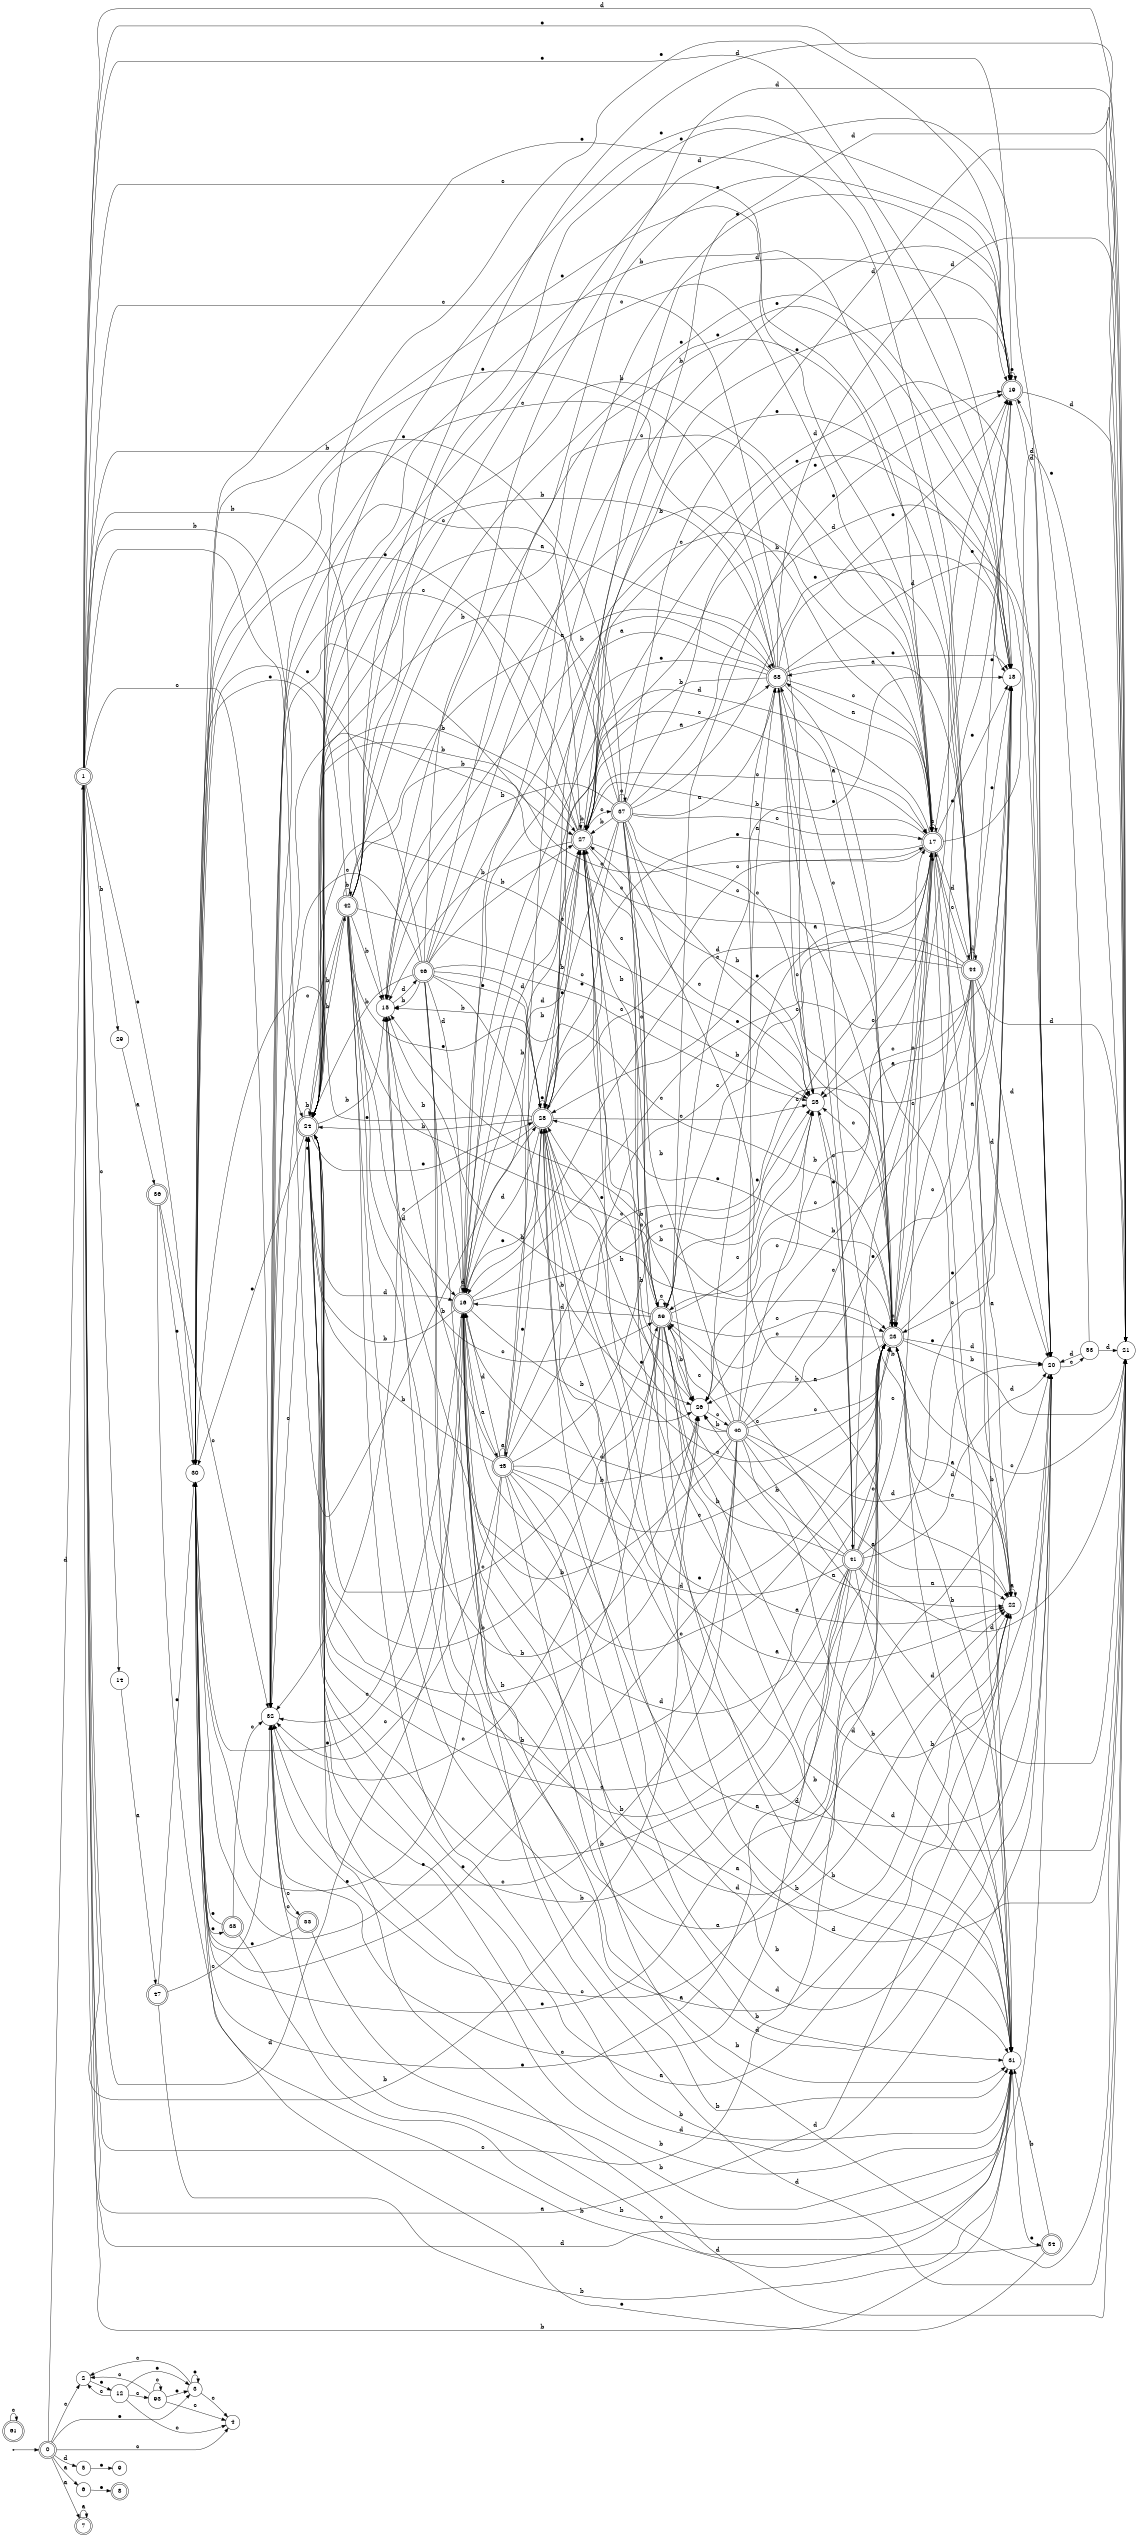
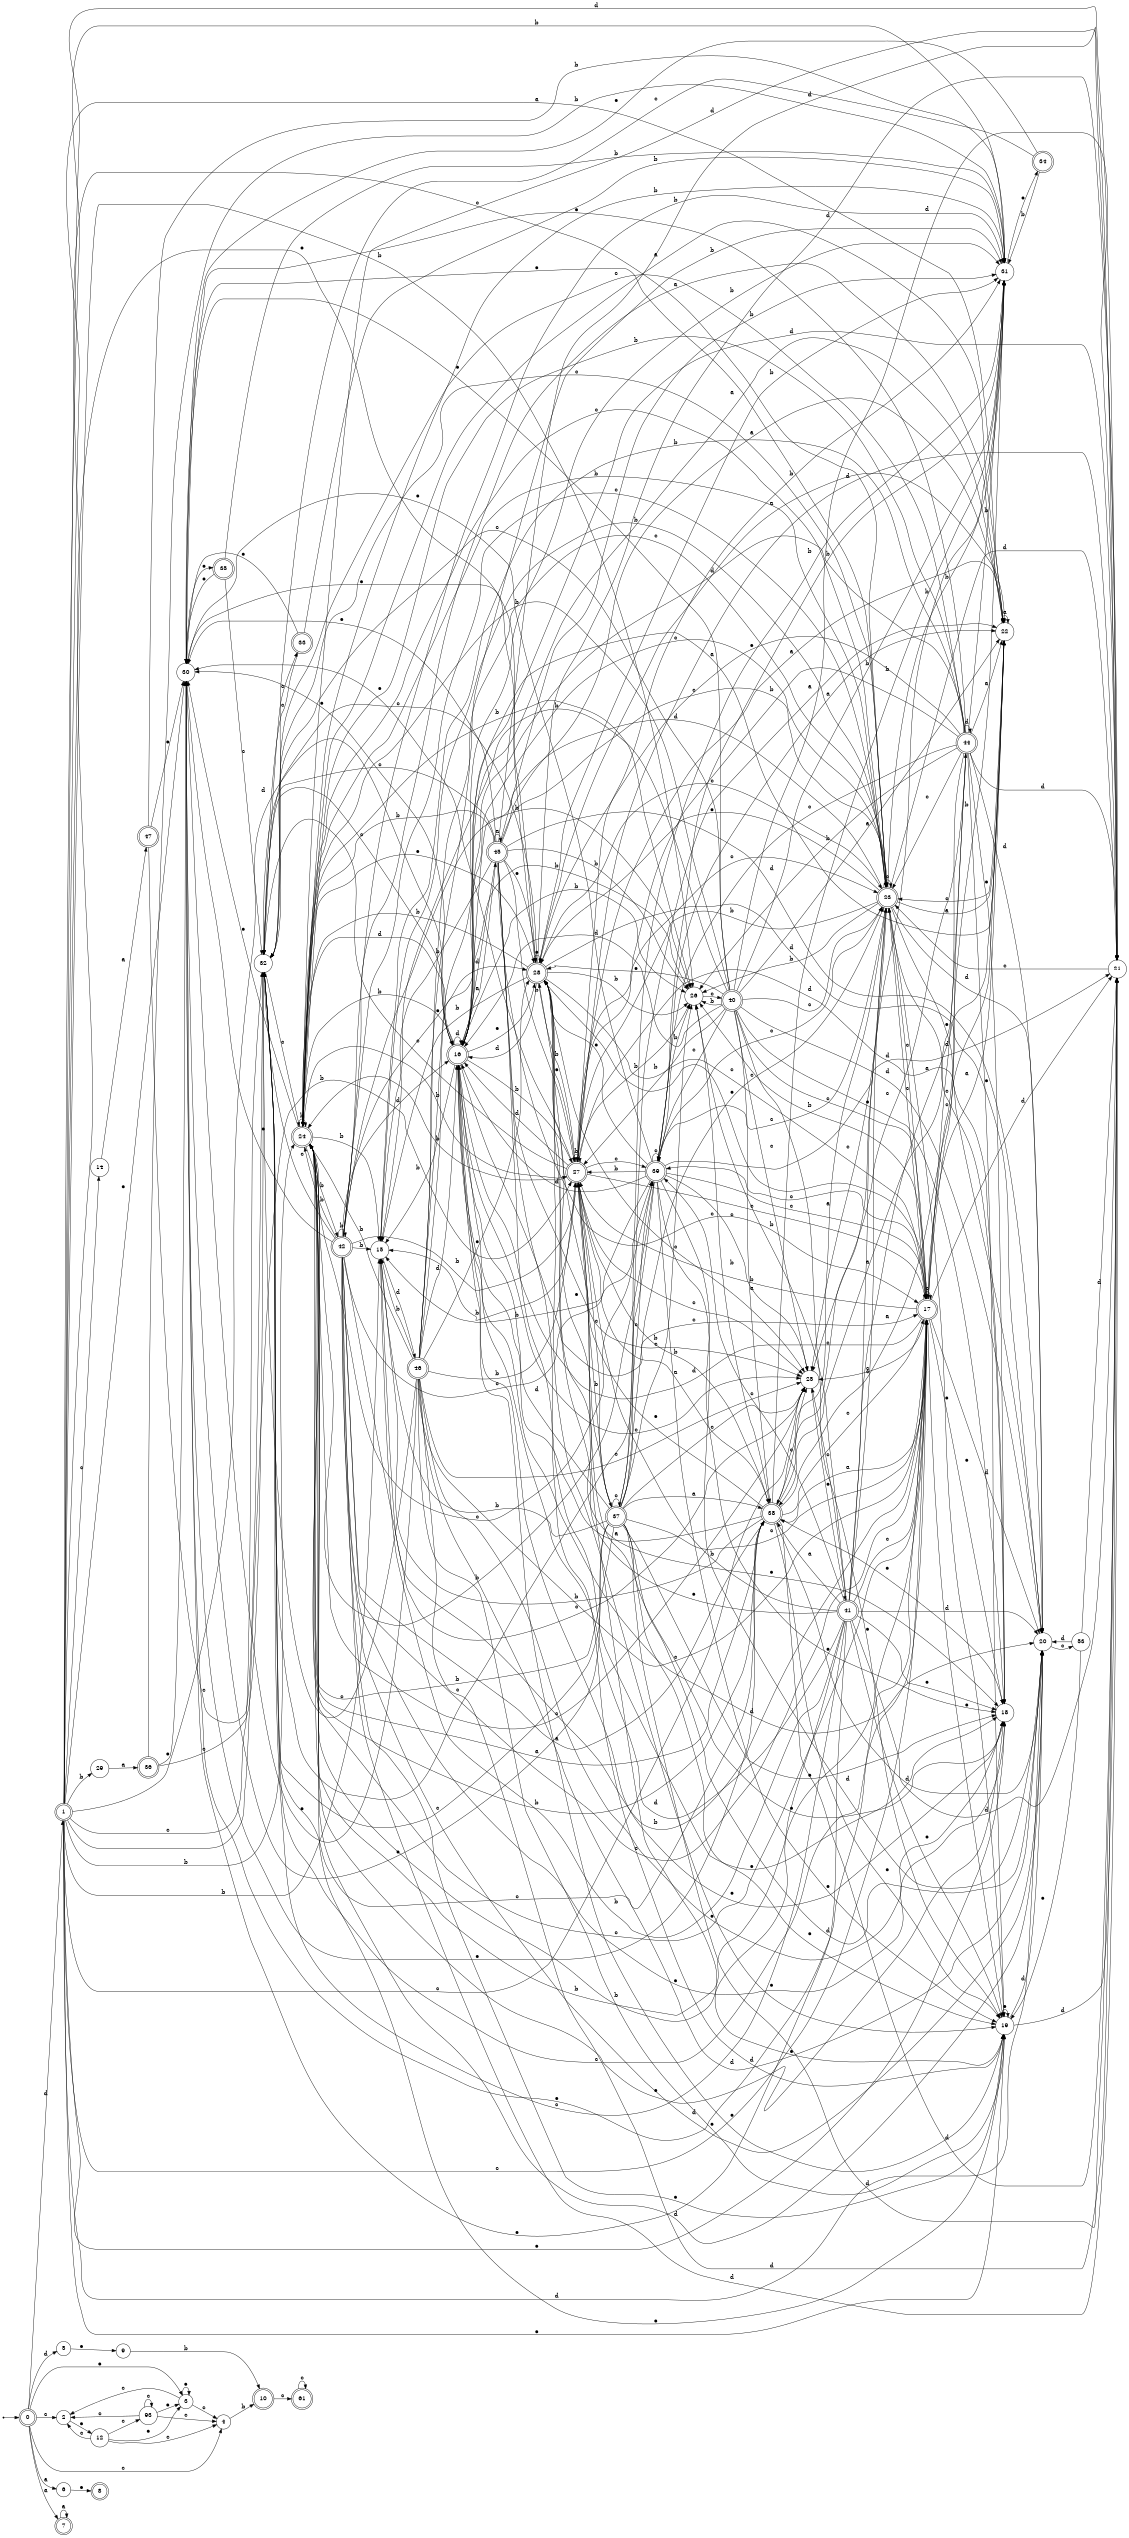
(1012, 390) -> (1005, 2026)
none -> (847, 1545)
none -> (263, 2399)
